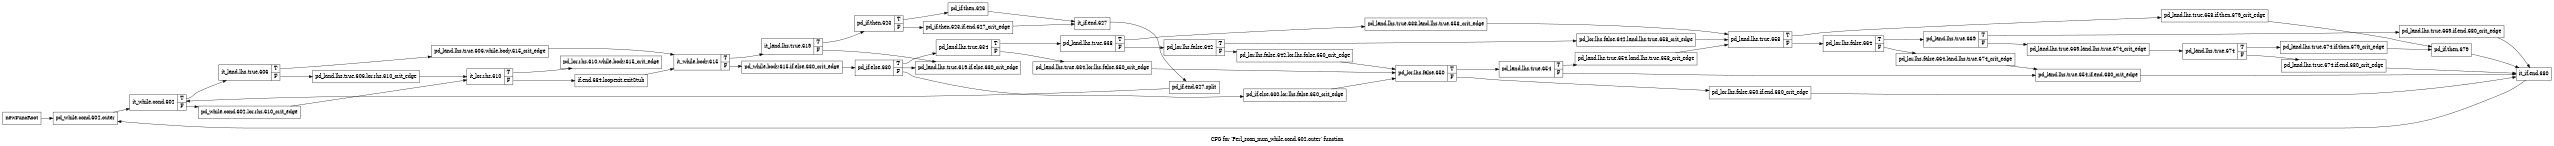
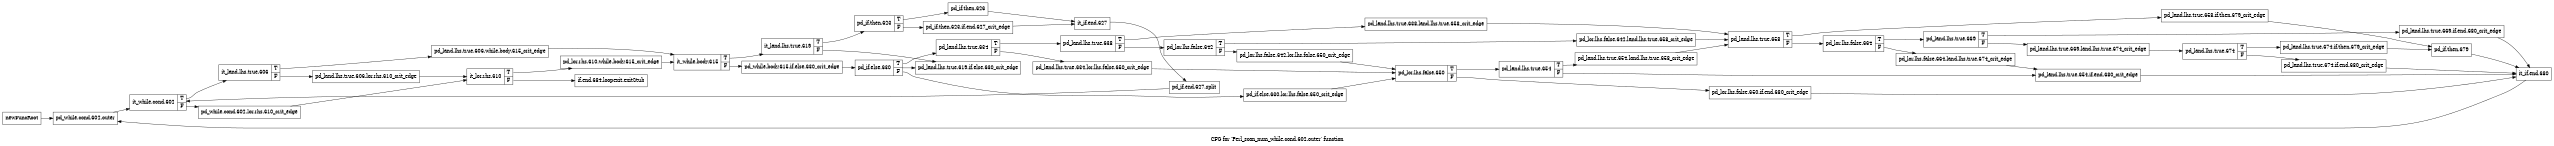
(658, 72) -> (666, 62)
